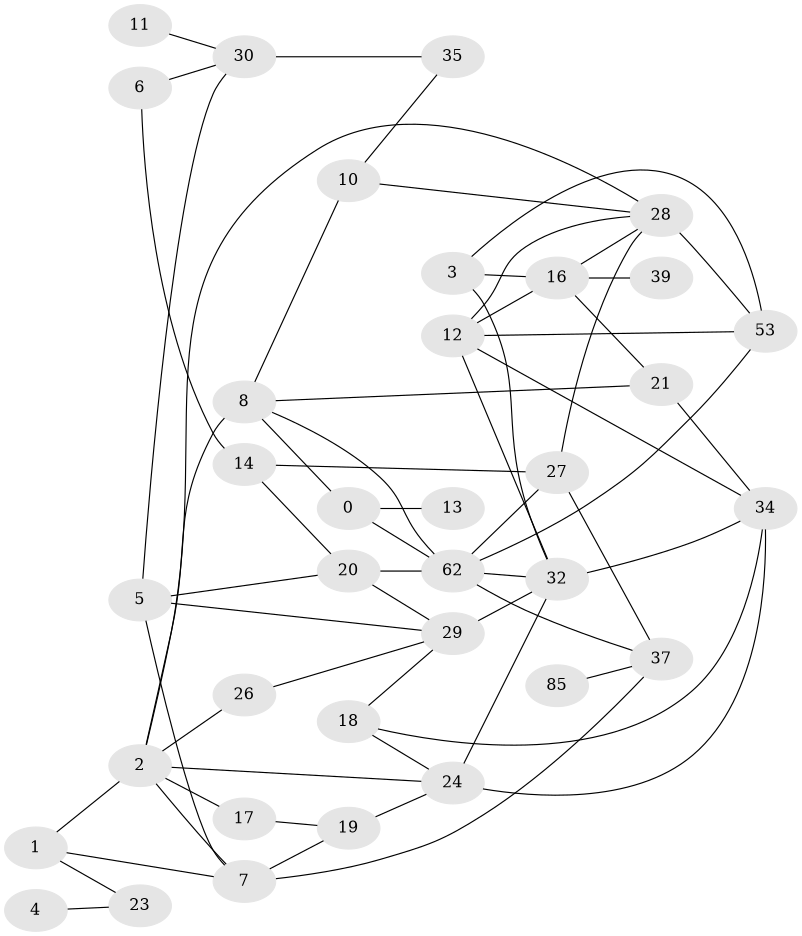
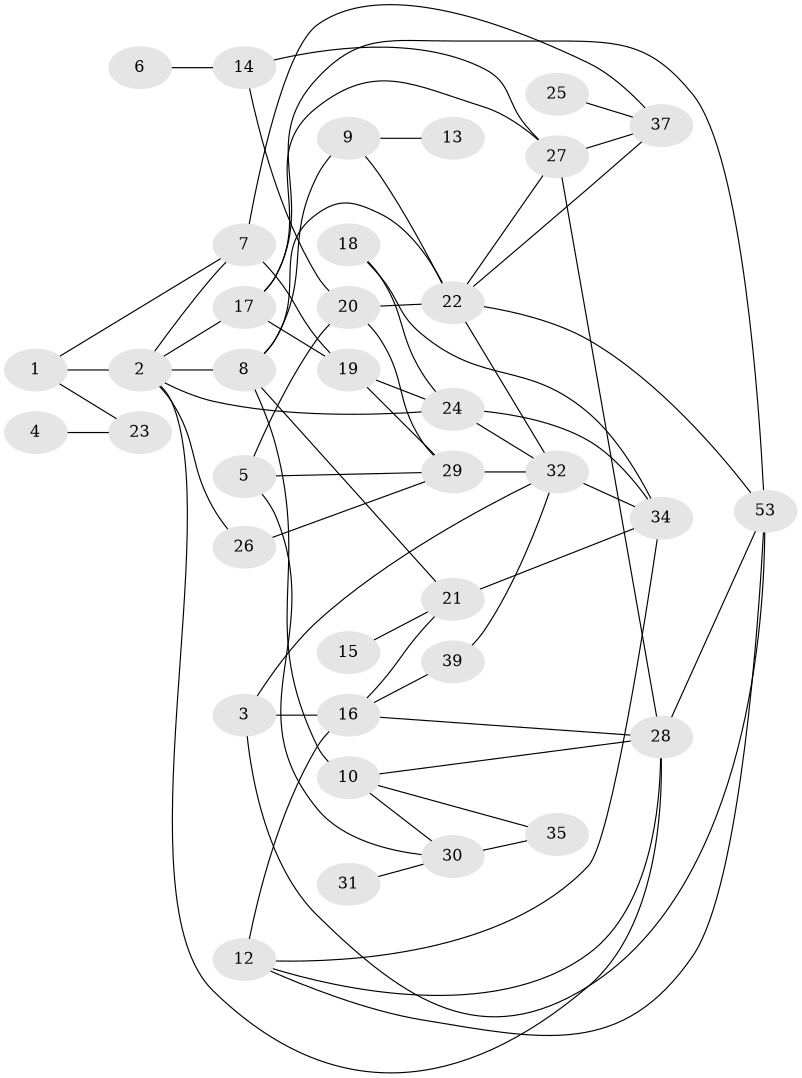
(140, 25) -> (349, 884)
none -> (597, 42)
(192, 72) -> (401, 817)
none -> (334, 96)
(505, 457) -> (520, 564)
(349, 509) -> (349, 138)
(453, 571) -> (453, 303)
none -> (349, 653)
(401, 678) -> (401, 421)
(557, 686) -> (557, 94)
(179, 752) -> none
